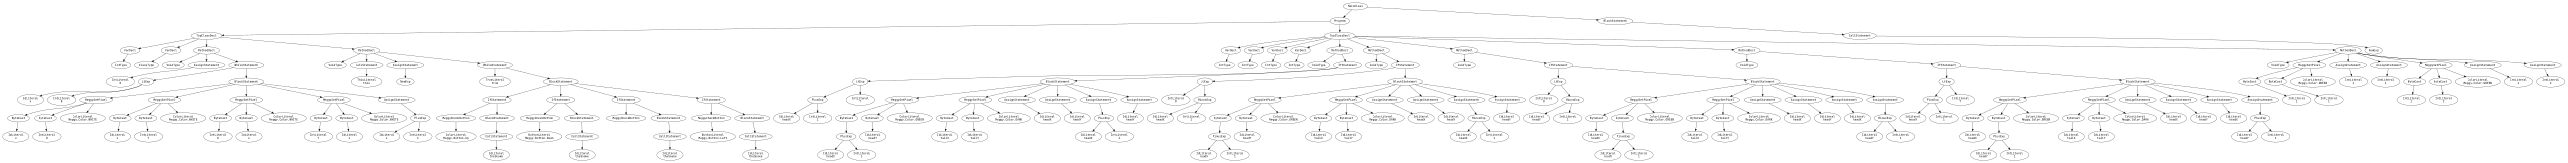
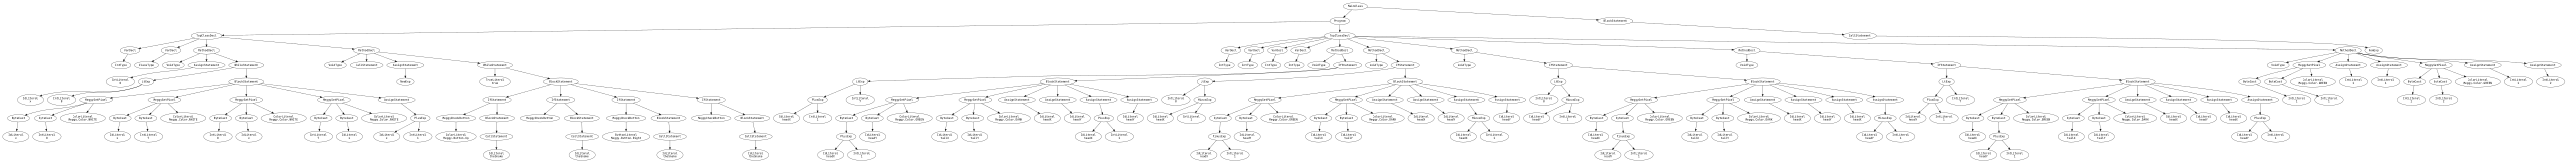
(367, 82) -> none
(539, 137) -> none
none -> (626, 137)
(713, 137) -> none
